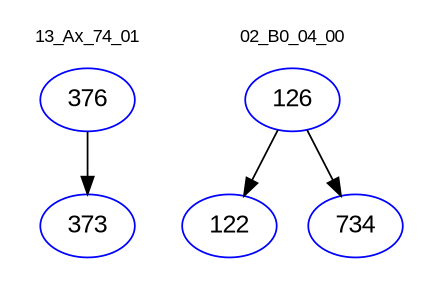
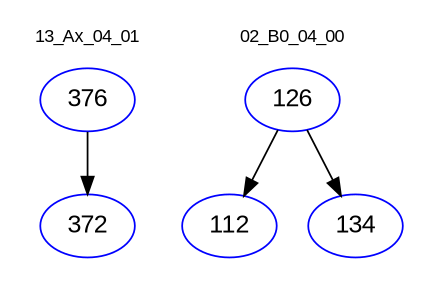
(88, 38) -> (88, 38)
(88, 226) -> (88, 226)
(229, 226) -> (229, 226)
(356, 226) -> (356, 226)
